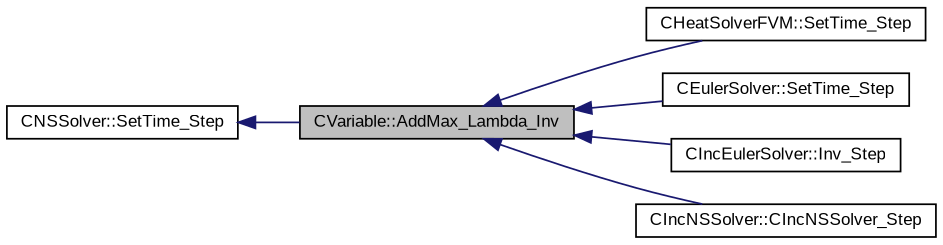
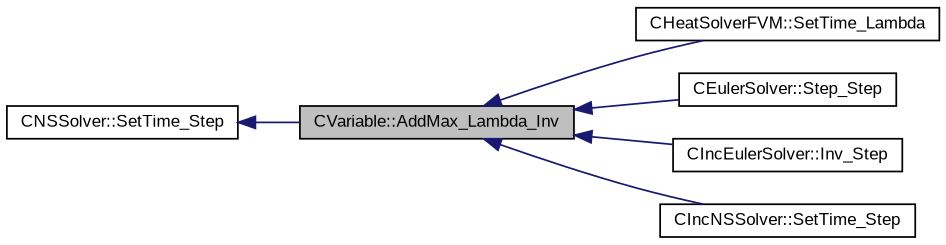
(786, 24) -> (788, 24)
(786, 90) -> (788, 90)
(786, 221) -> (788, 221)
